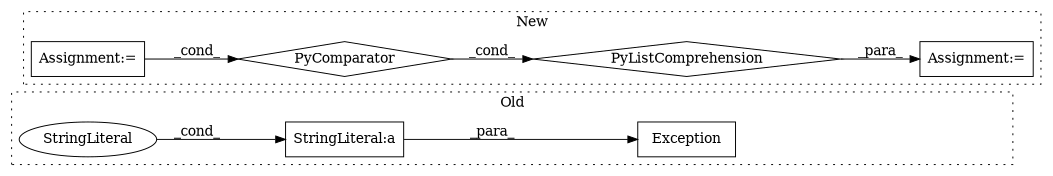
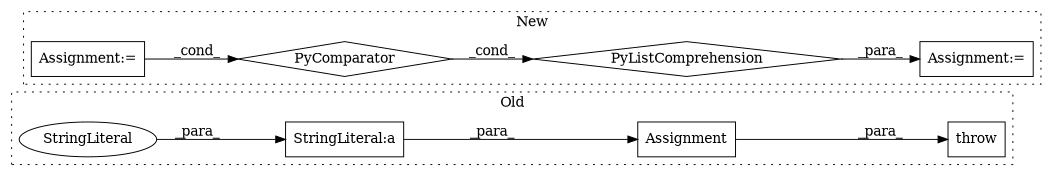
(197, 132) -> (197, 132)
(687, 139) -> (687, 139)
none -> (977, 139)
